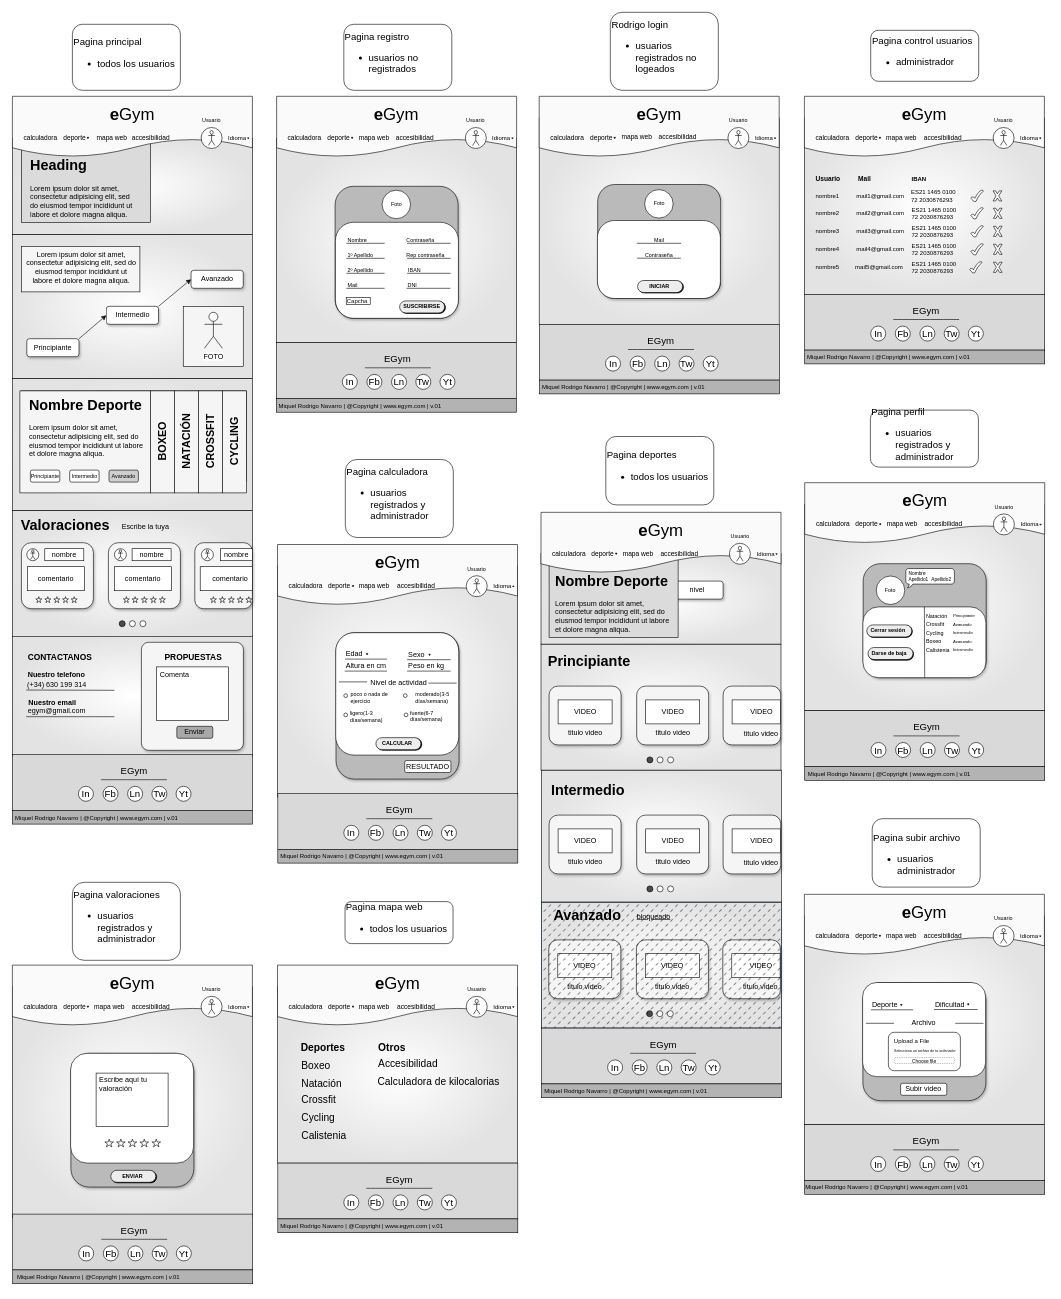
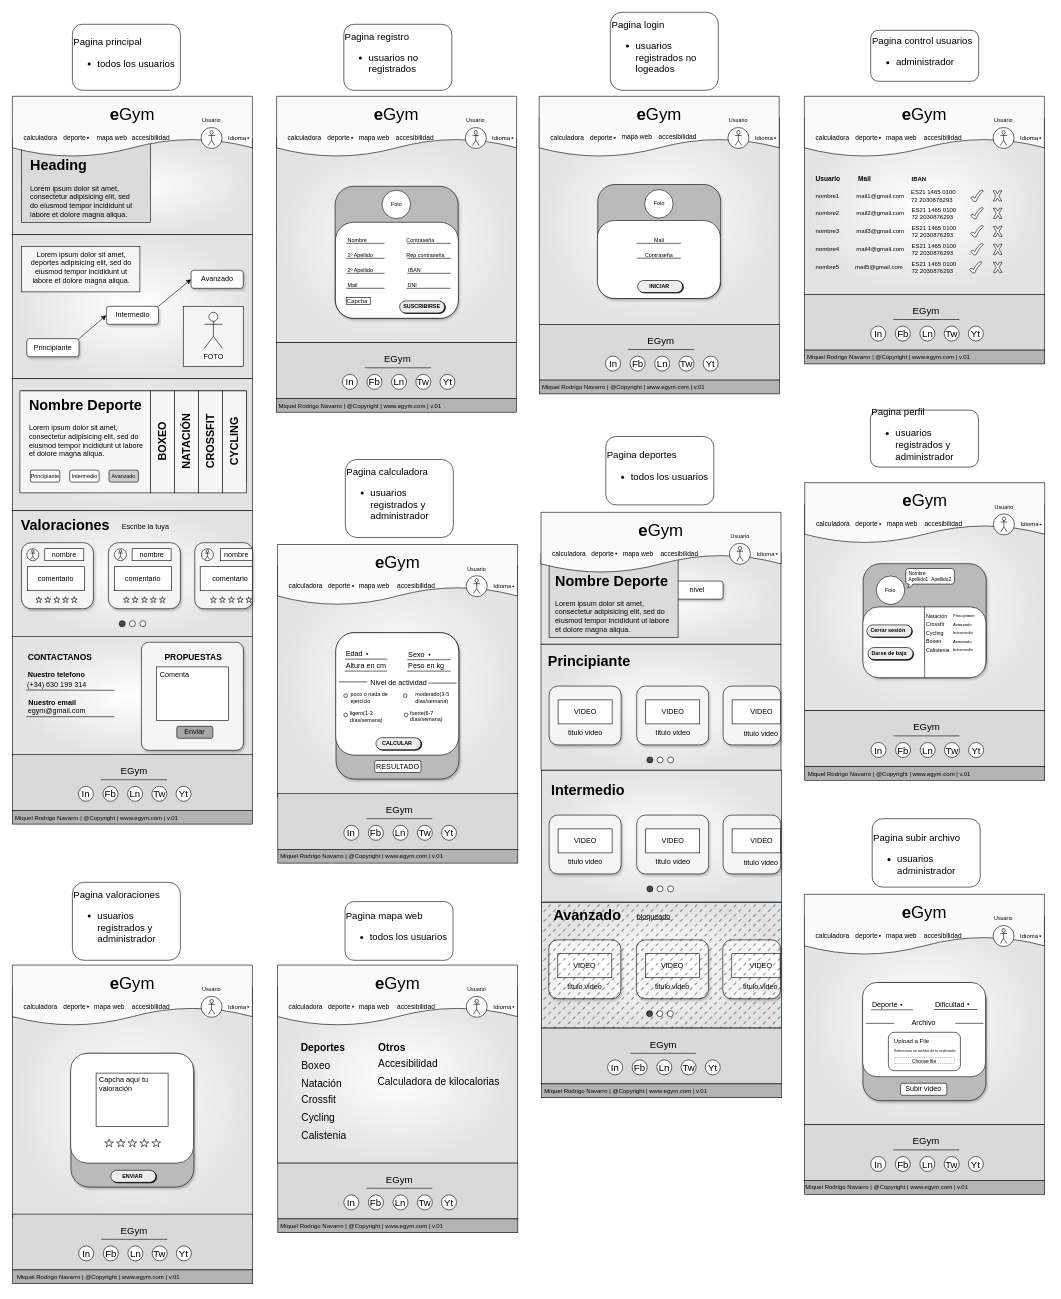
(665, 51) -> (665, 51)
(81, 267) -> (81, 267)
(428, 767) -> (398, 767)
(399, 923) -> (399, 931)
(132, 1084) -> (132, 1084)
